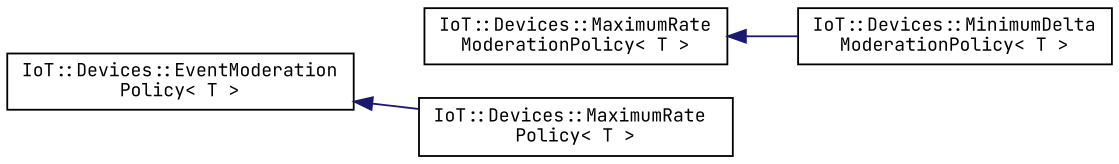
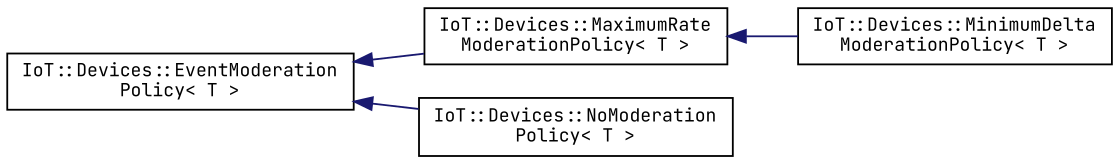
none -> (398, 57)
(576, 127) -> (576, 127)
